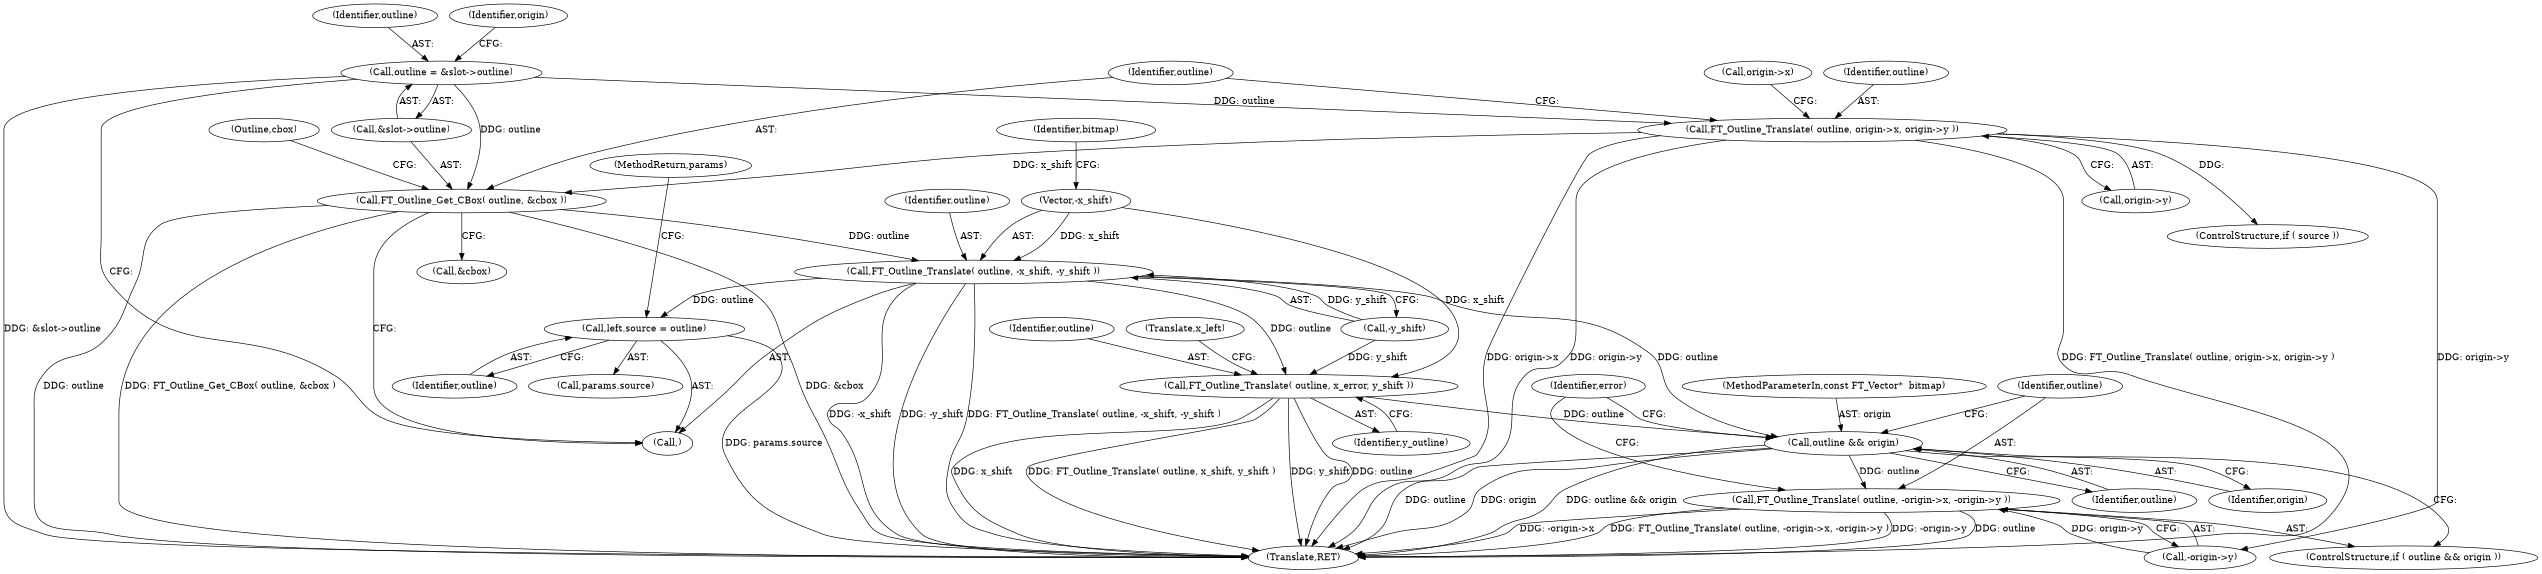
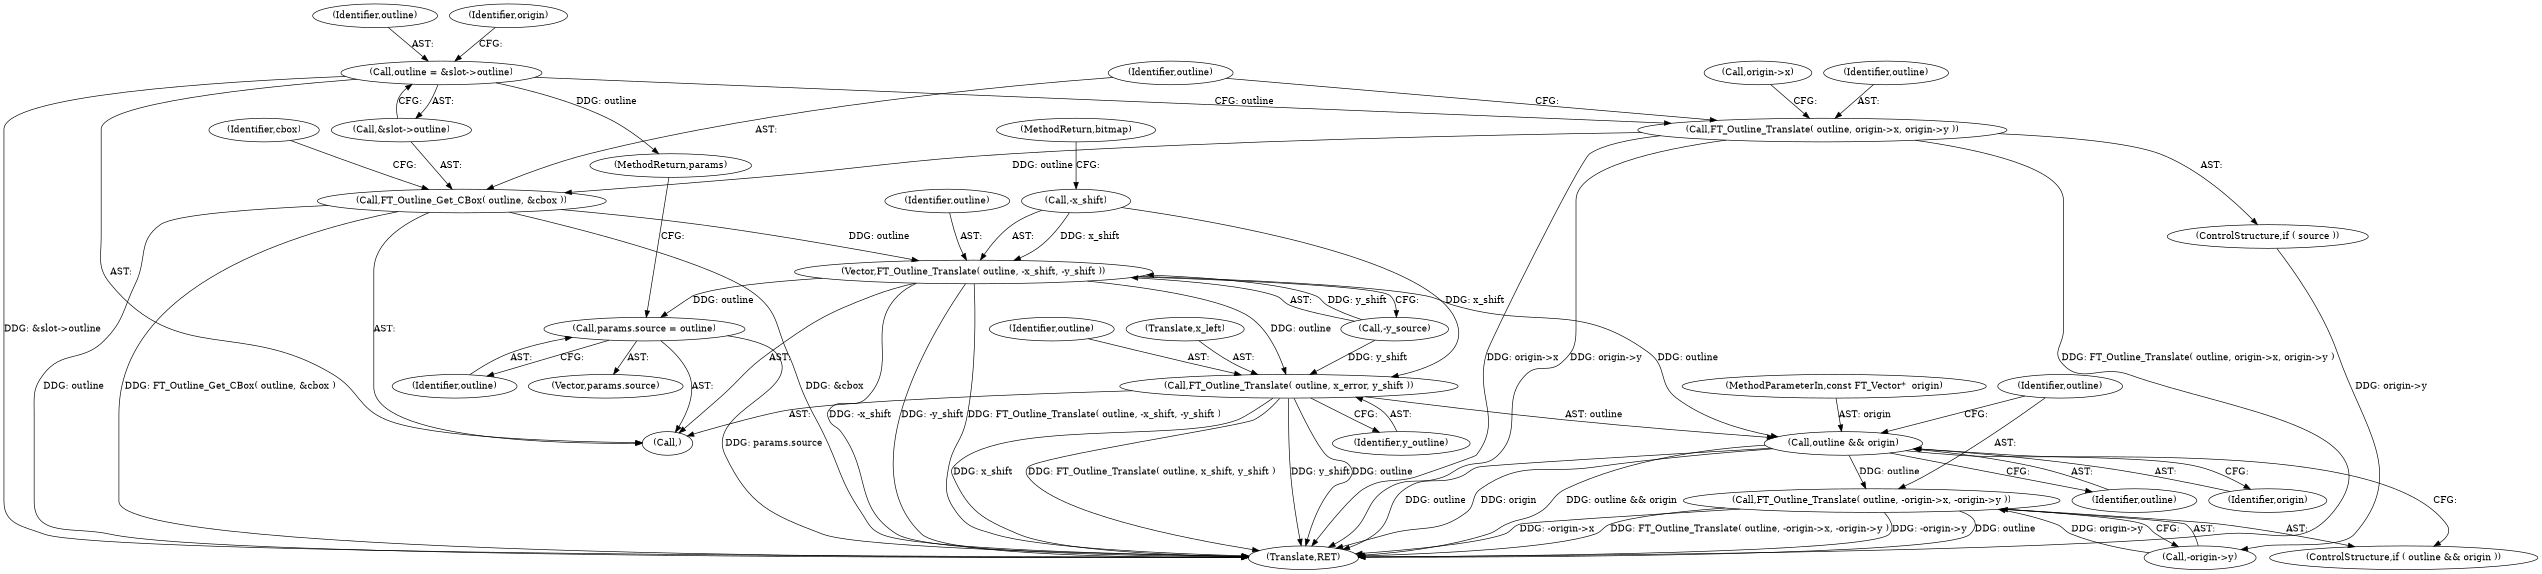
(412, 101) -> (412, 101)
(1245, 101) -> (1245, 101)
(264, 130) -> (264, 130)
(1076, 130) -> (1076, 130)
(480, 131) -> (579, 106)
(1043, 166) -> (1043, 166)
(2213, 166) -> (2213, 166)
(1076, 201) -> (1076, 201)
(2136, 201) -> none
(2437, 222) -> (2372, 438)
(123, 272) -> (123, 272)
(462, 272) -> none
(974, 272) -> (974, 272)
(386, 329) -> (386, 329)
(644, 329) -> (644, 329)
(1395, 329) -> (1395, 329)
(1245, 358) -> (1245, 358)
(606, 386) -> (606, 386)
(1588, 386) -> none
(1834, 386) -> (1834, 386)
none -> (911, 400)
(1367, 415) -> (1367, 415)
(1403, 415) -> (1403, 415)
(1594, 415) -> (1594, 415)
